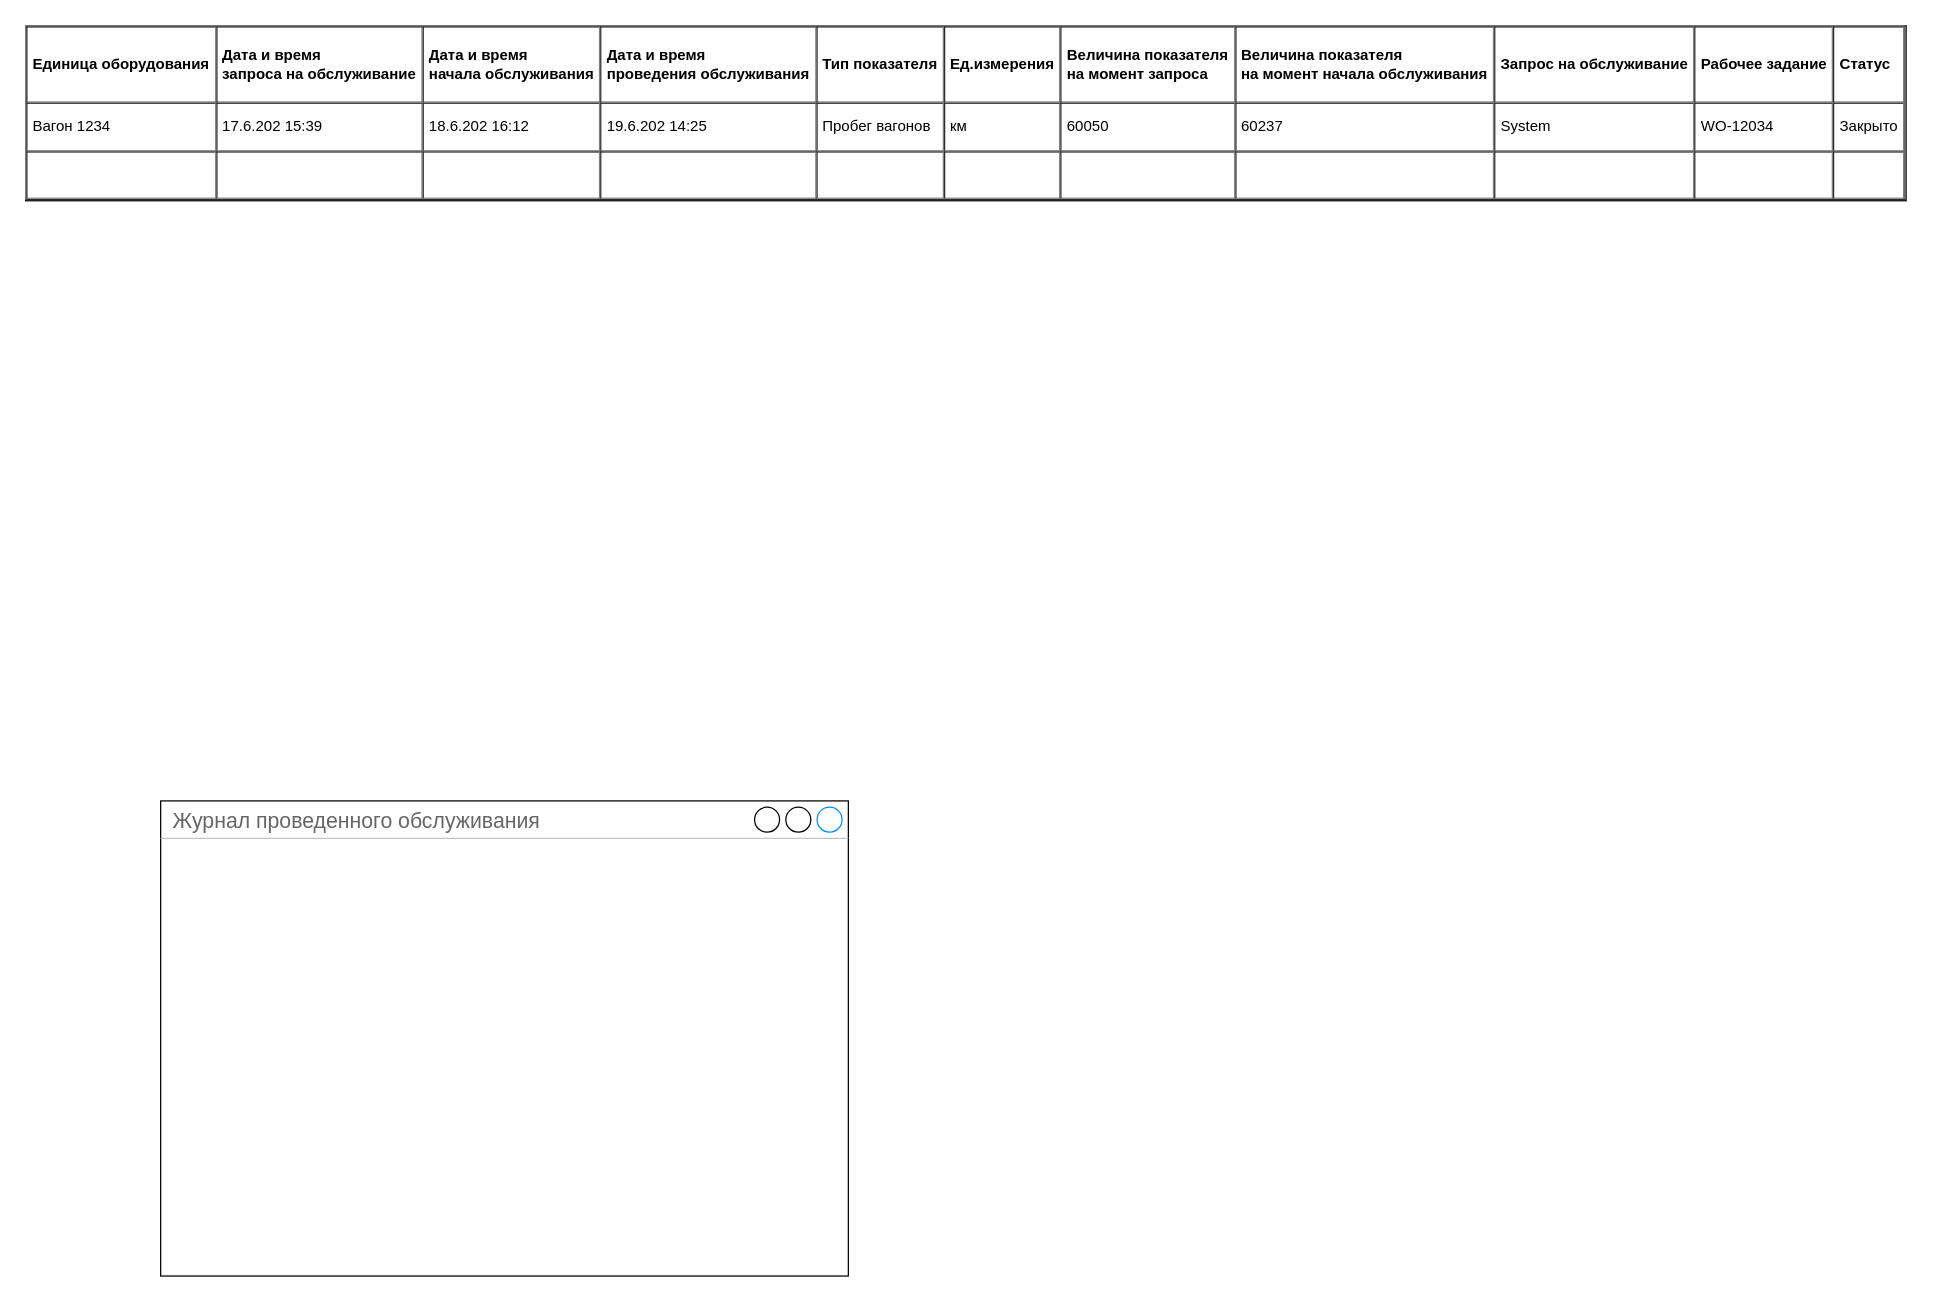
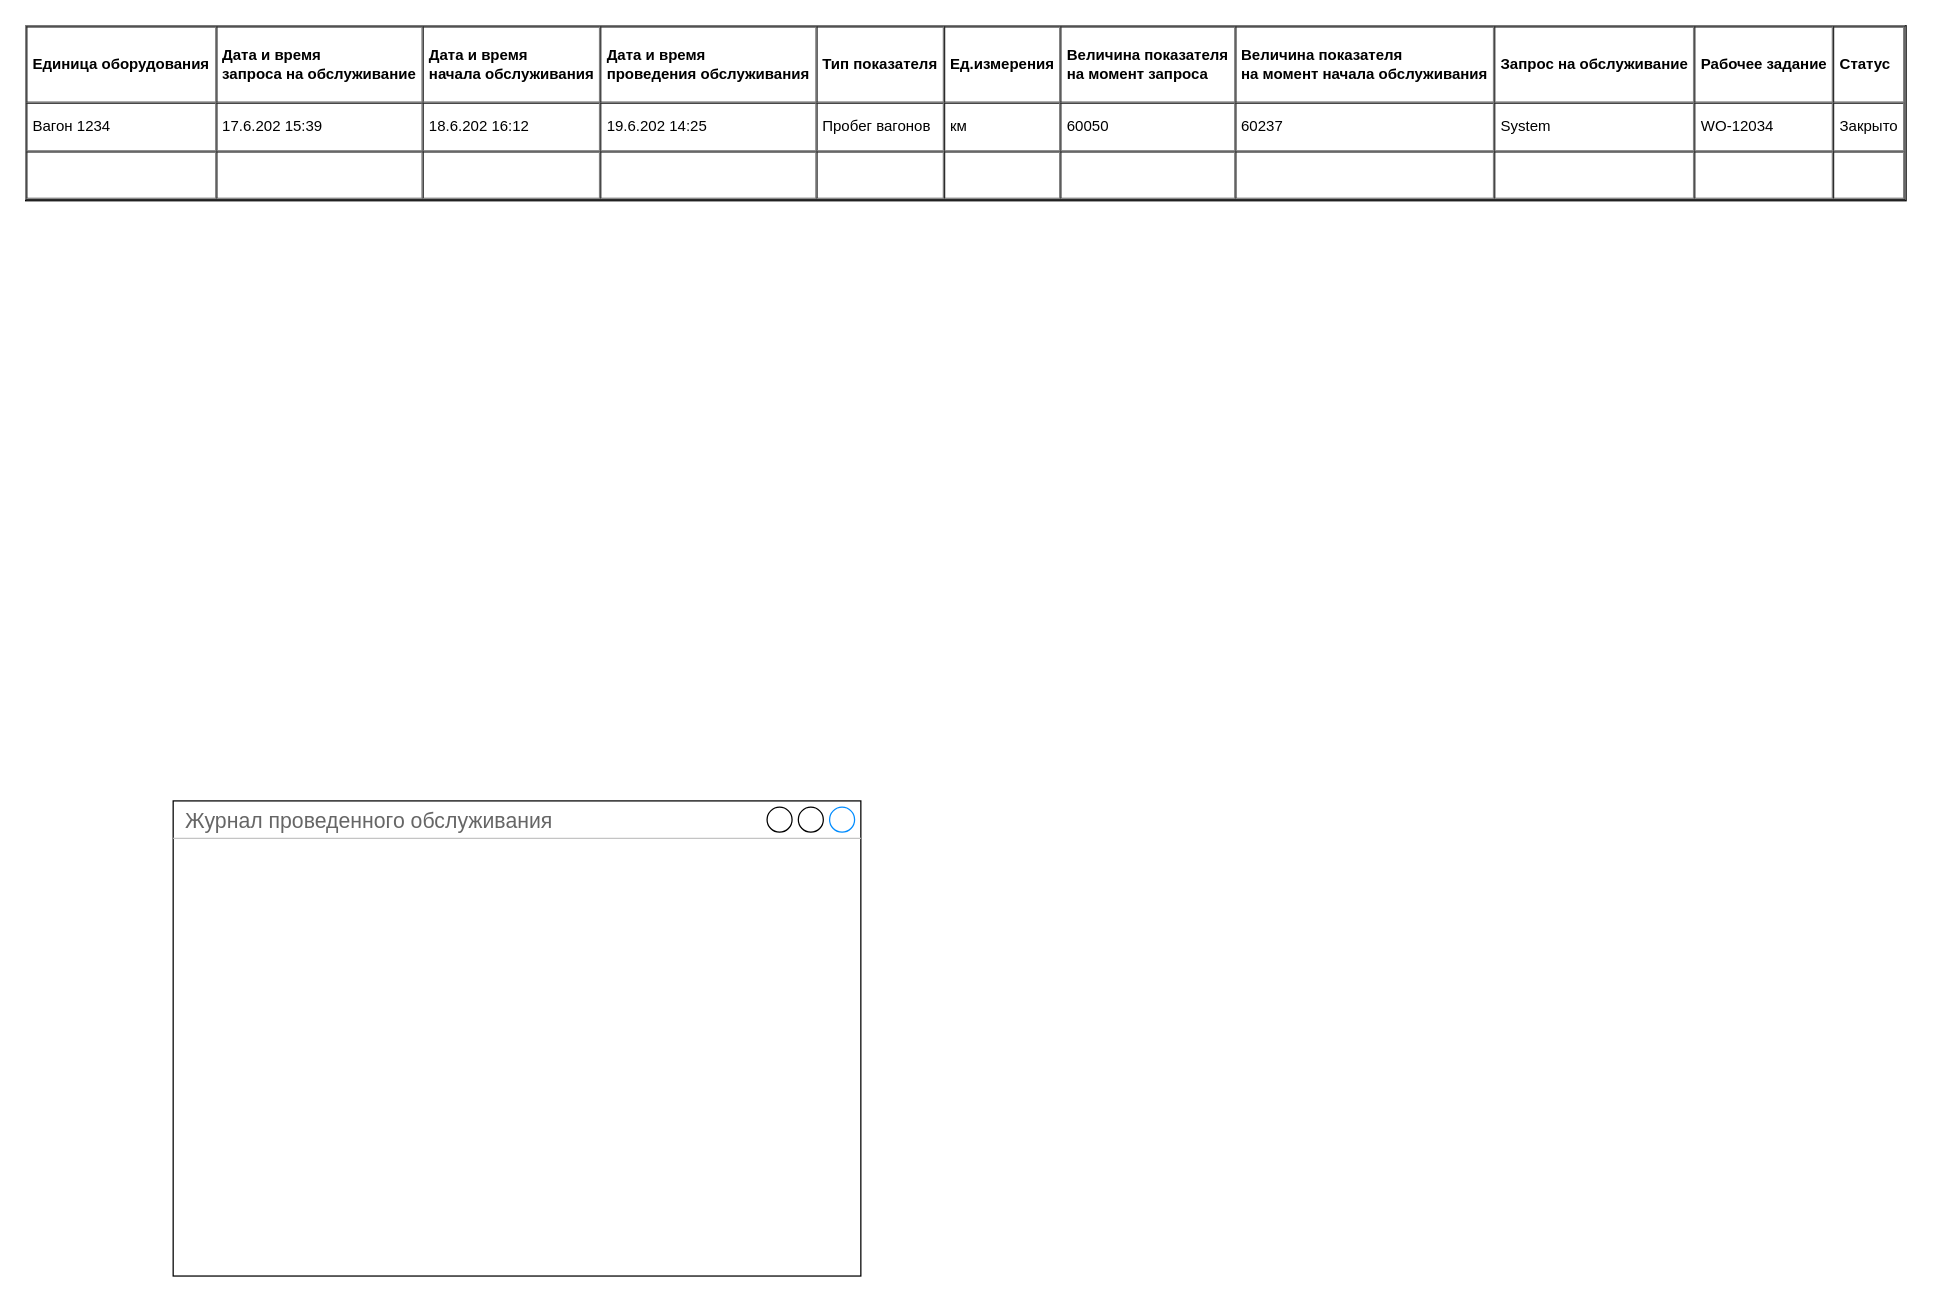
(504, 1038) -> (517, 1038)
